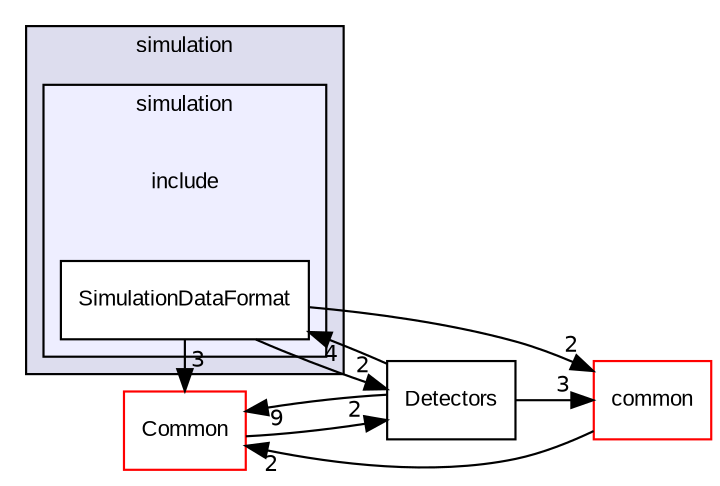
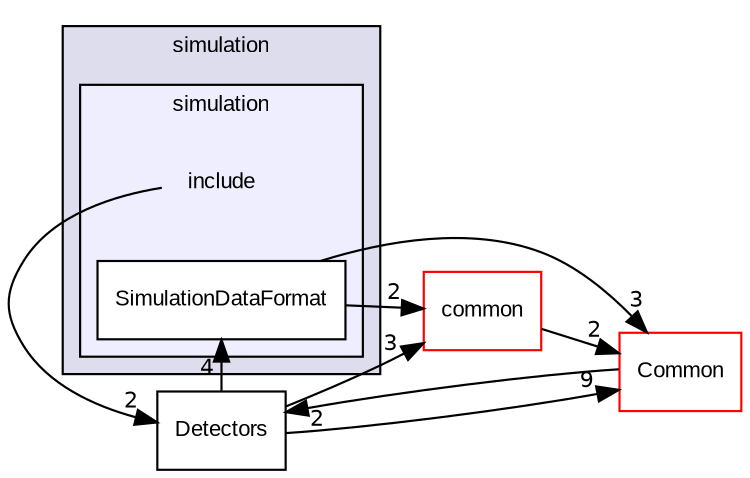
(310, 362) -> (10, 291)
